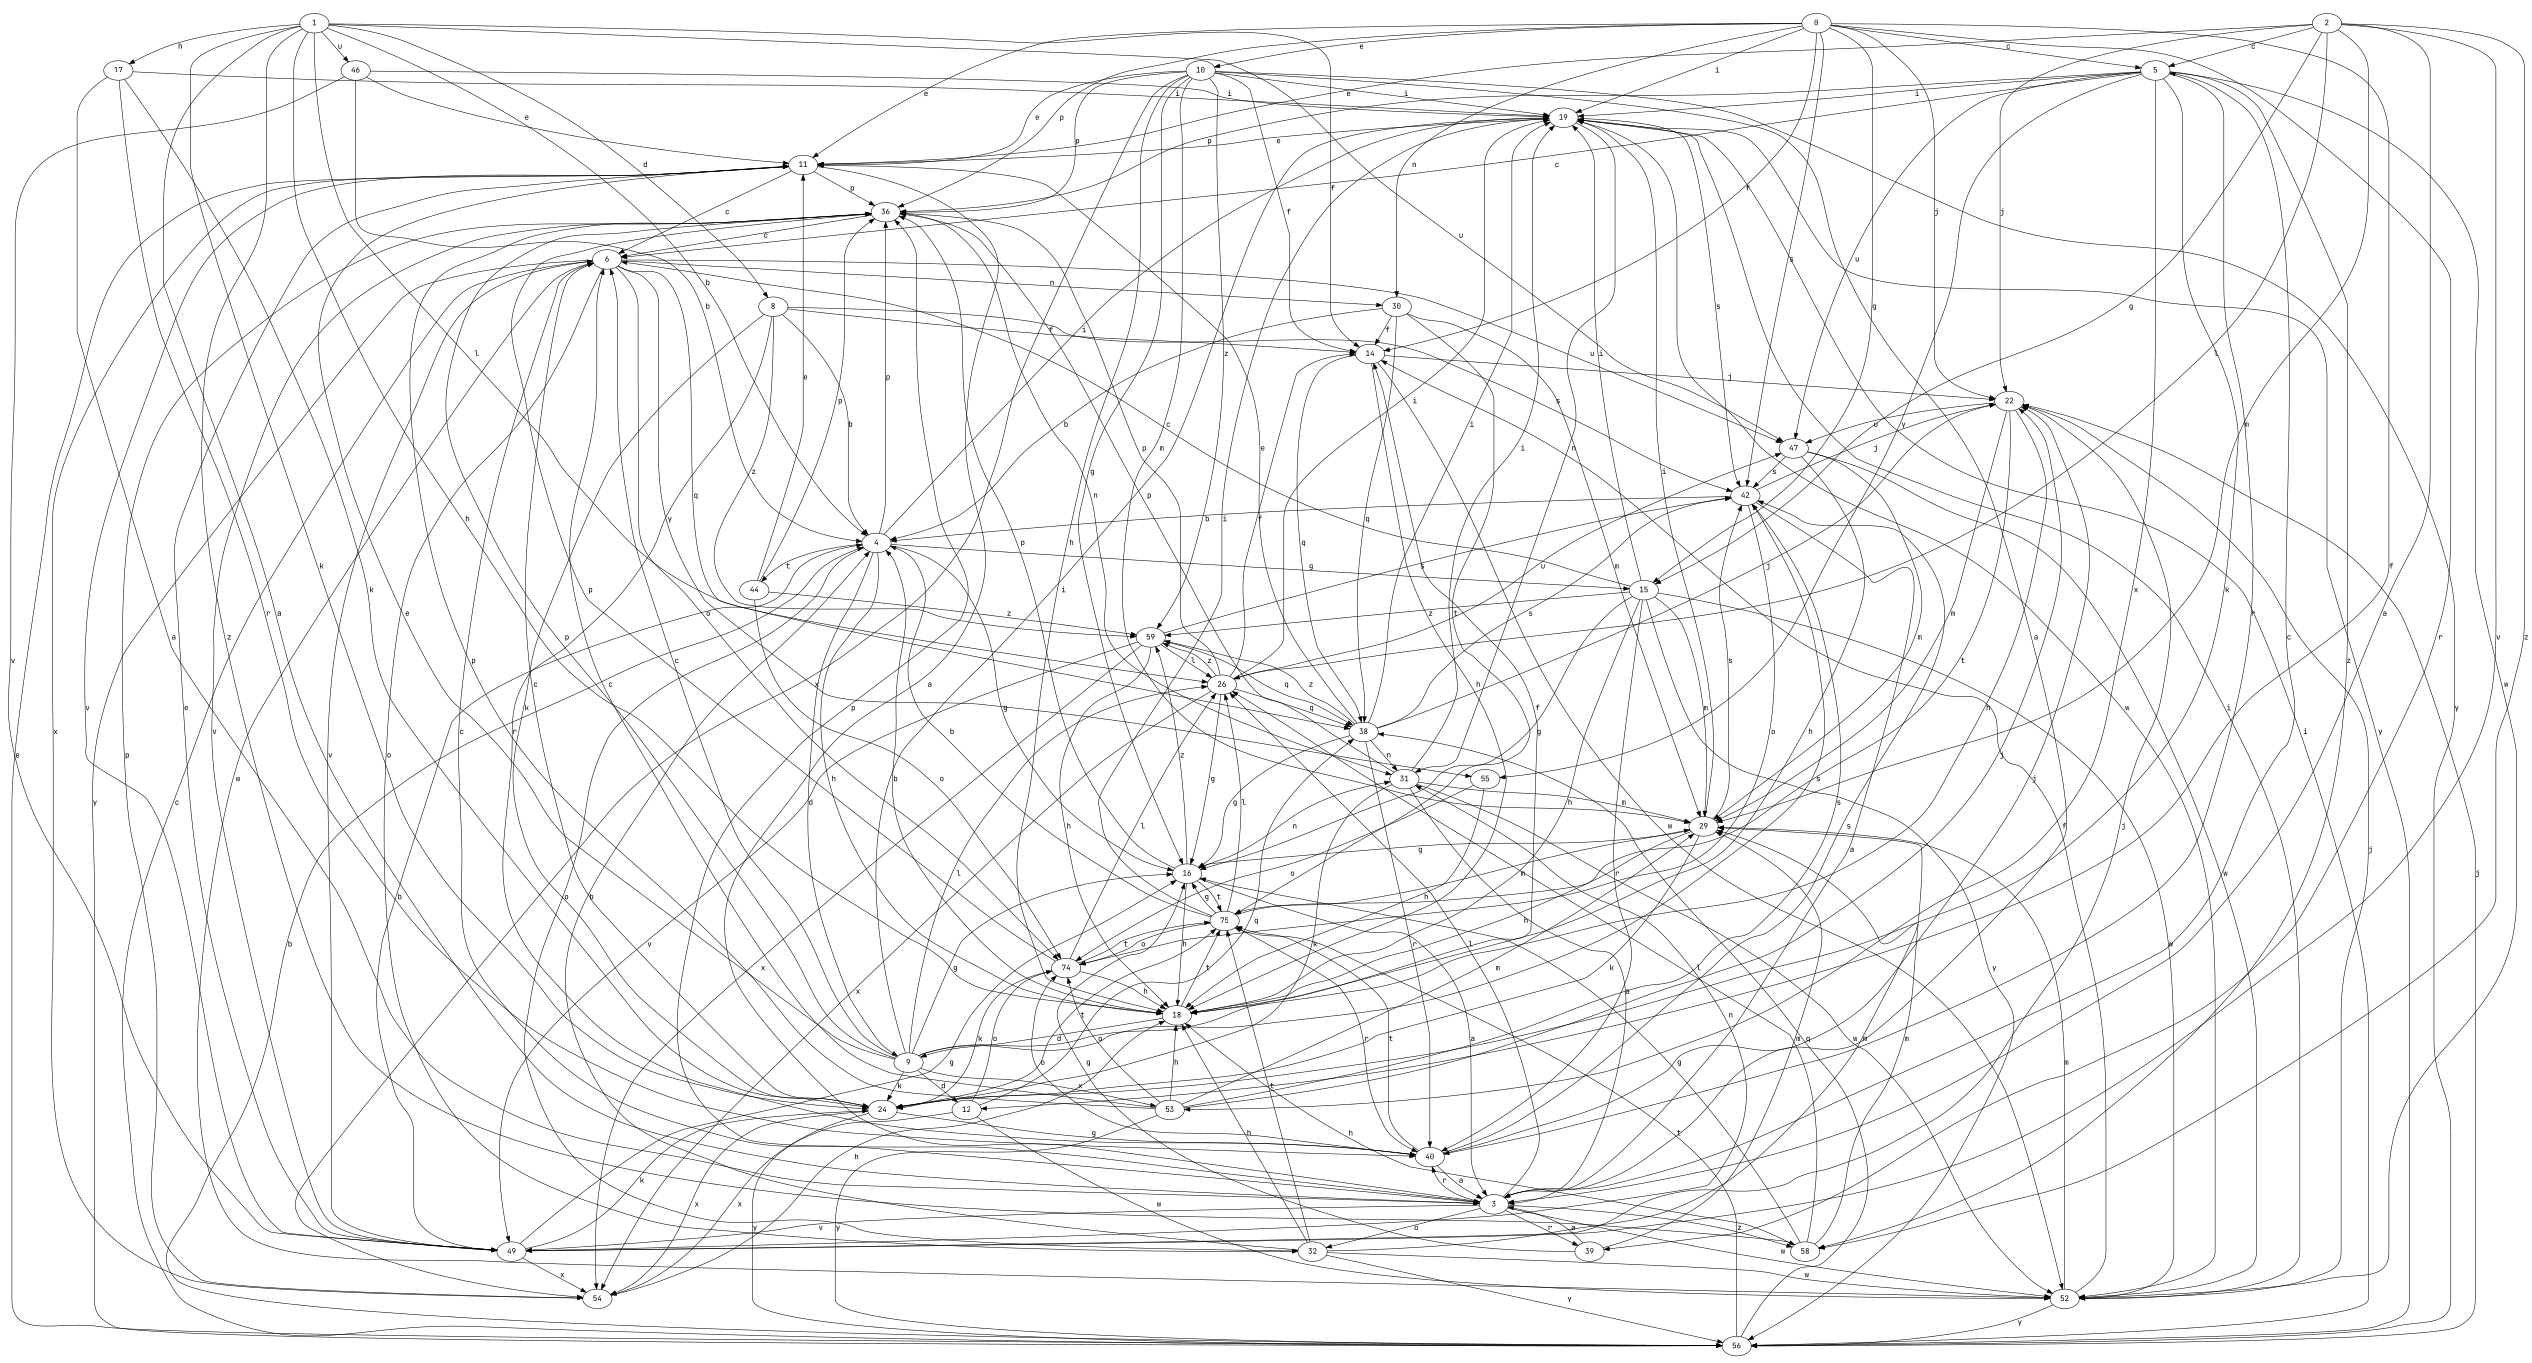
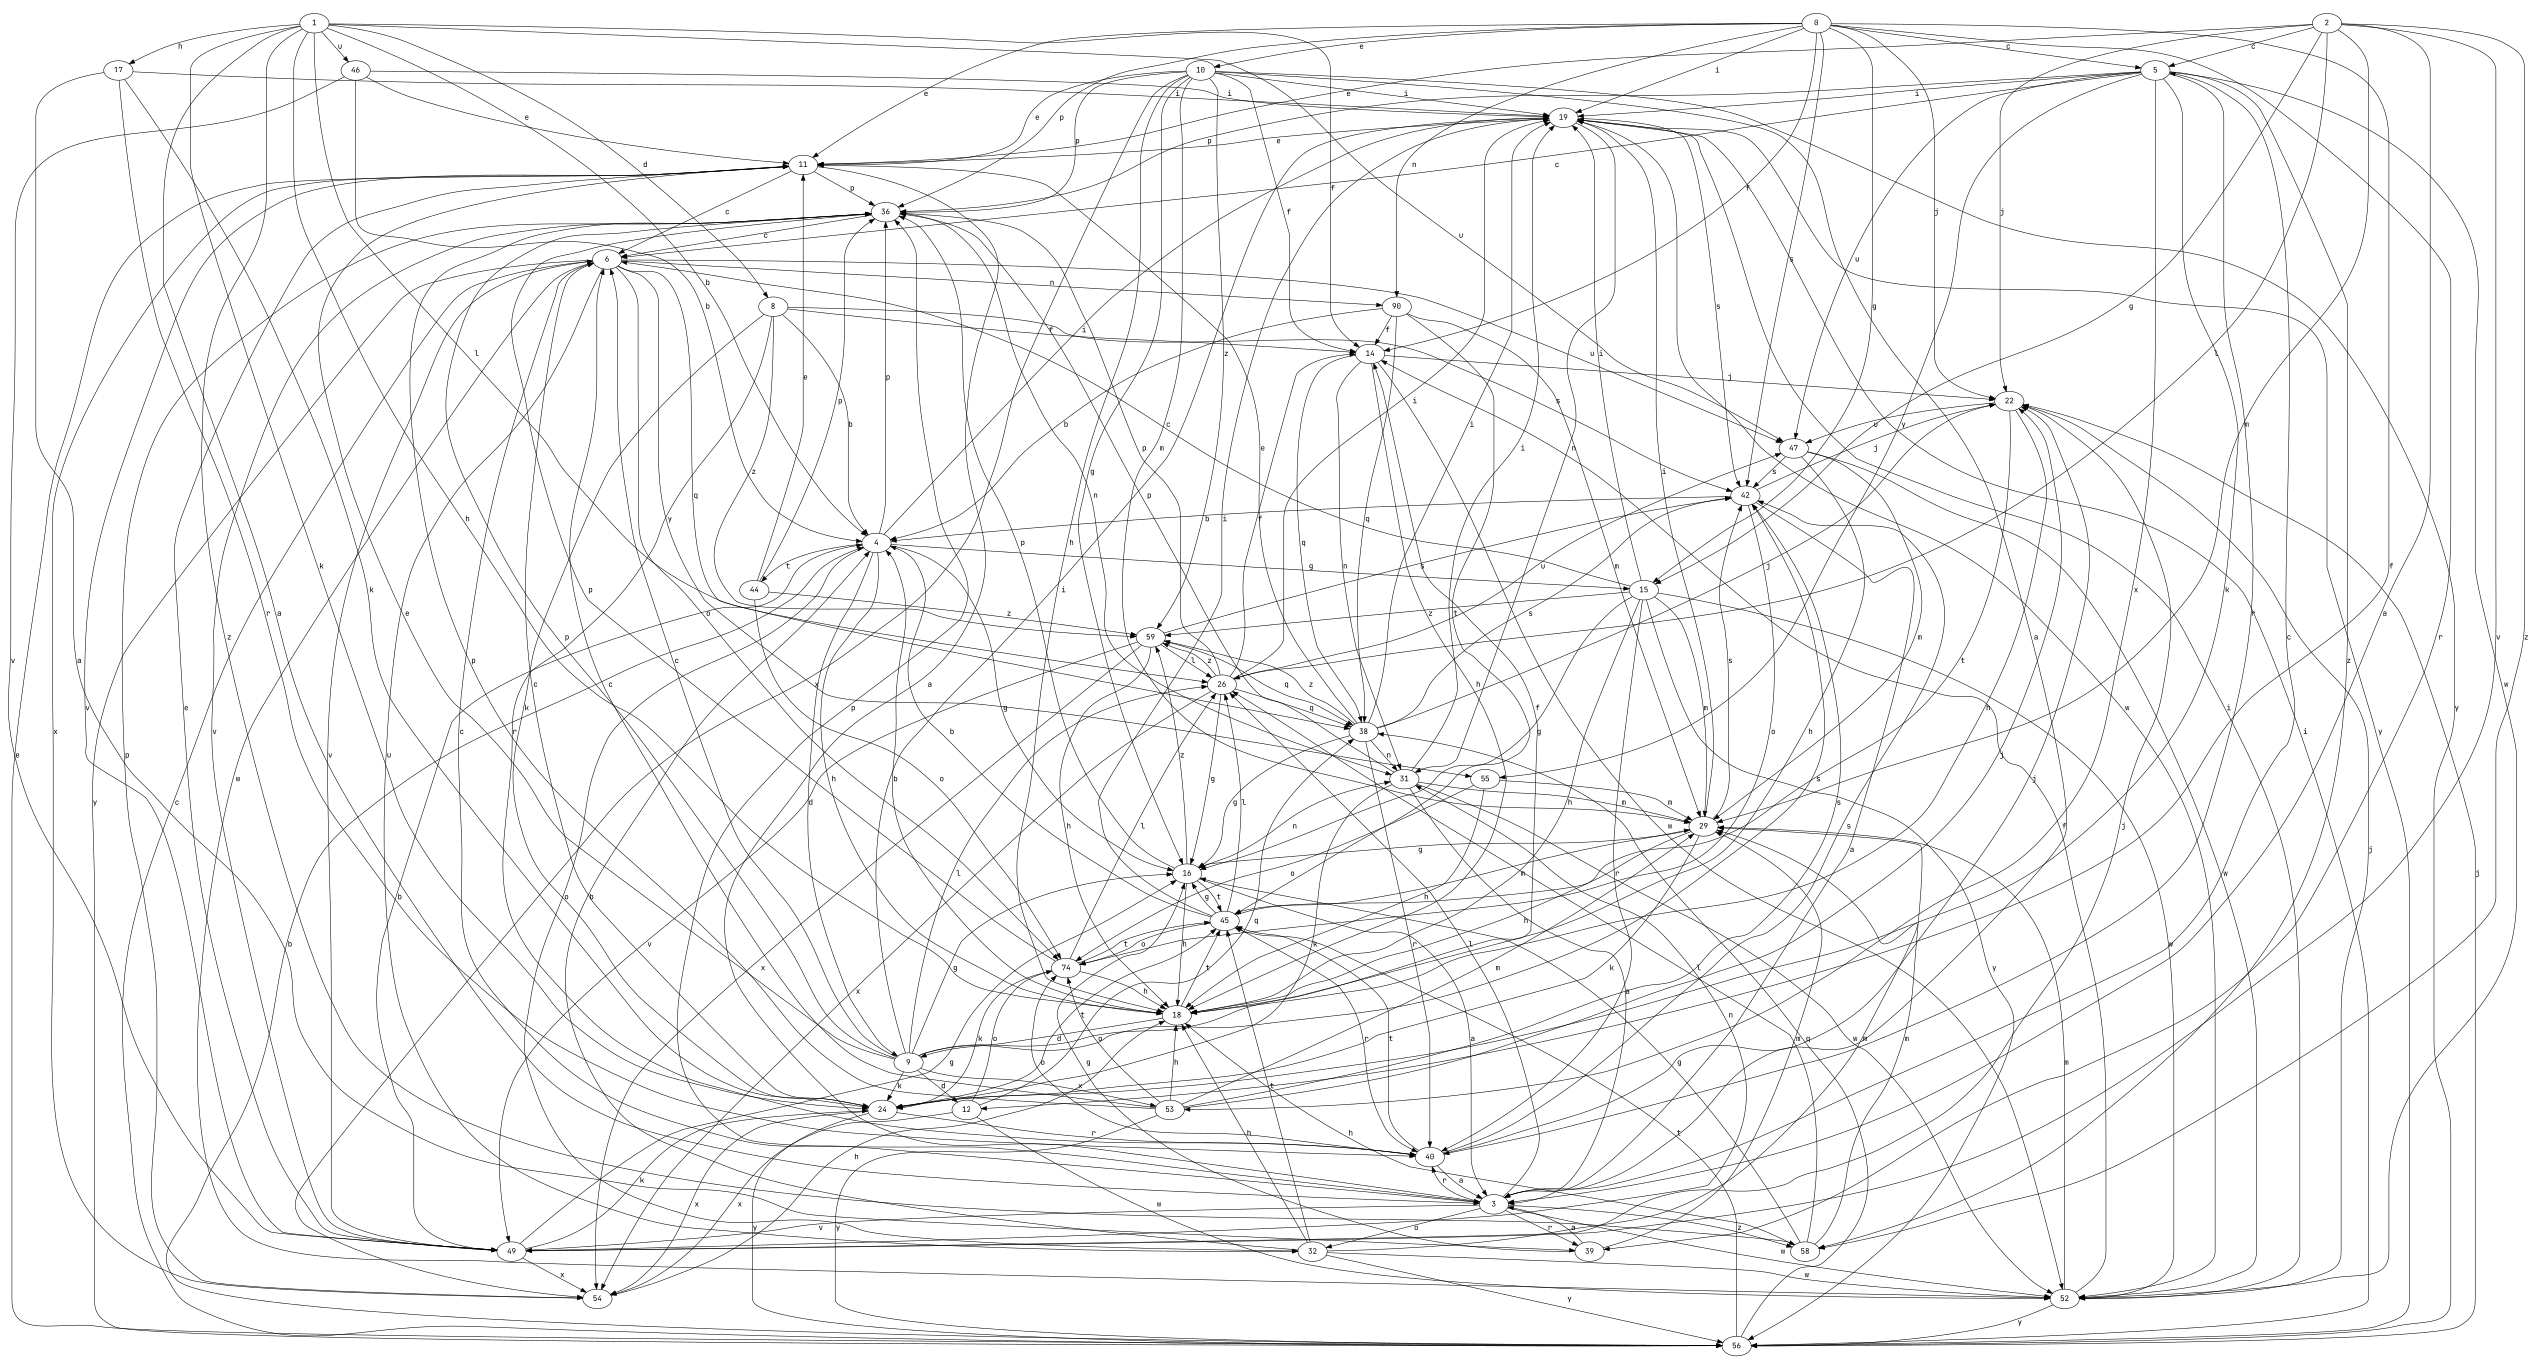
(1397, 307) -> (1397, 307)
none -> (1342, 563)
(1925, 659) -> (1597, 788)
(389, 756) -> (389, 756)
(1225, 921) -> (1225, 921)
(390, 1013) -> (380, 1116)
(1094, 1134) -> (1094, 1134)
